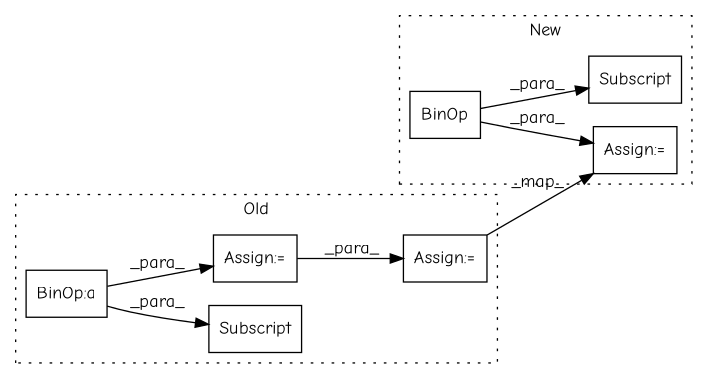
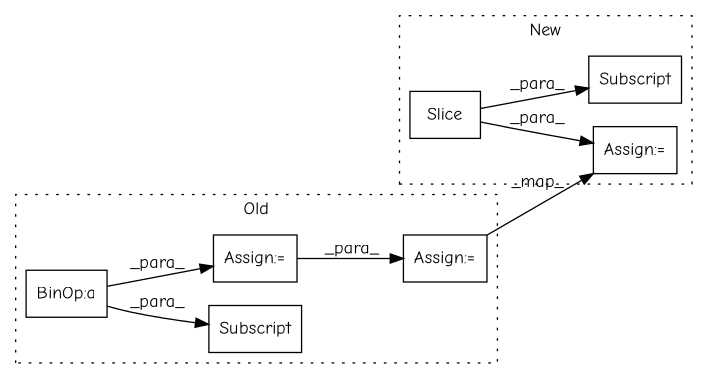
(445, 115) -> (445, 115)
